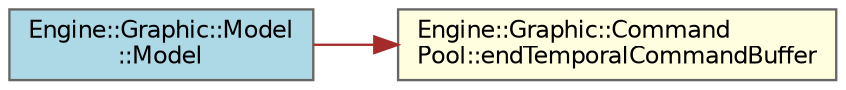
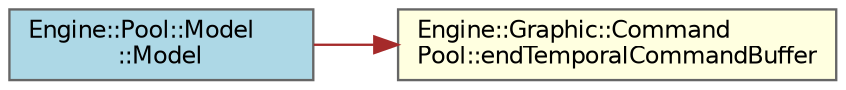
(161, 45) -> (161, 45)
